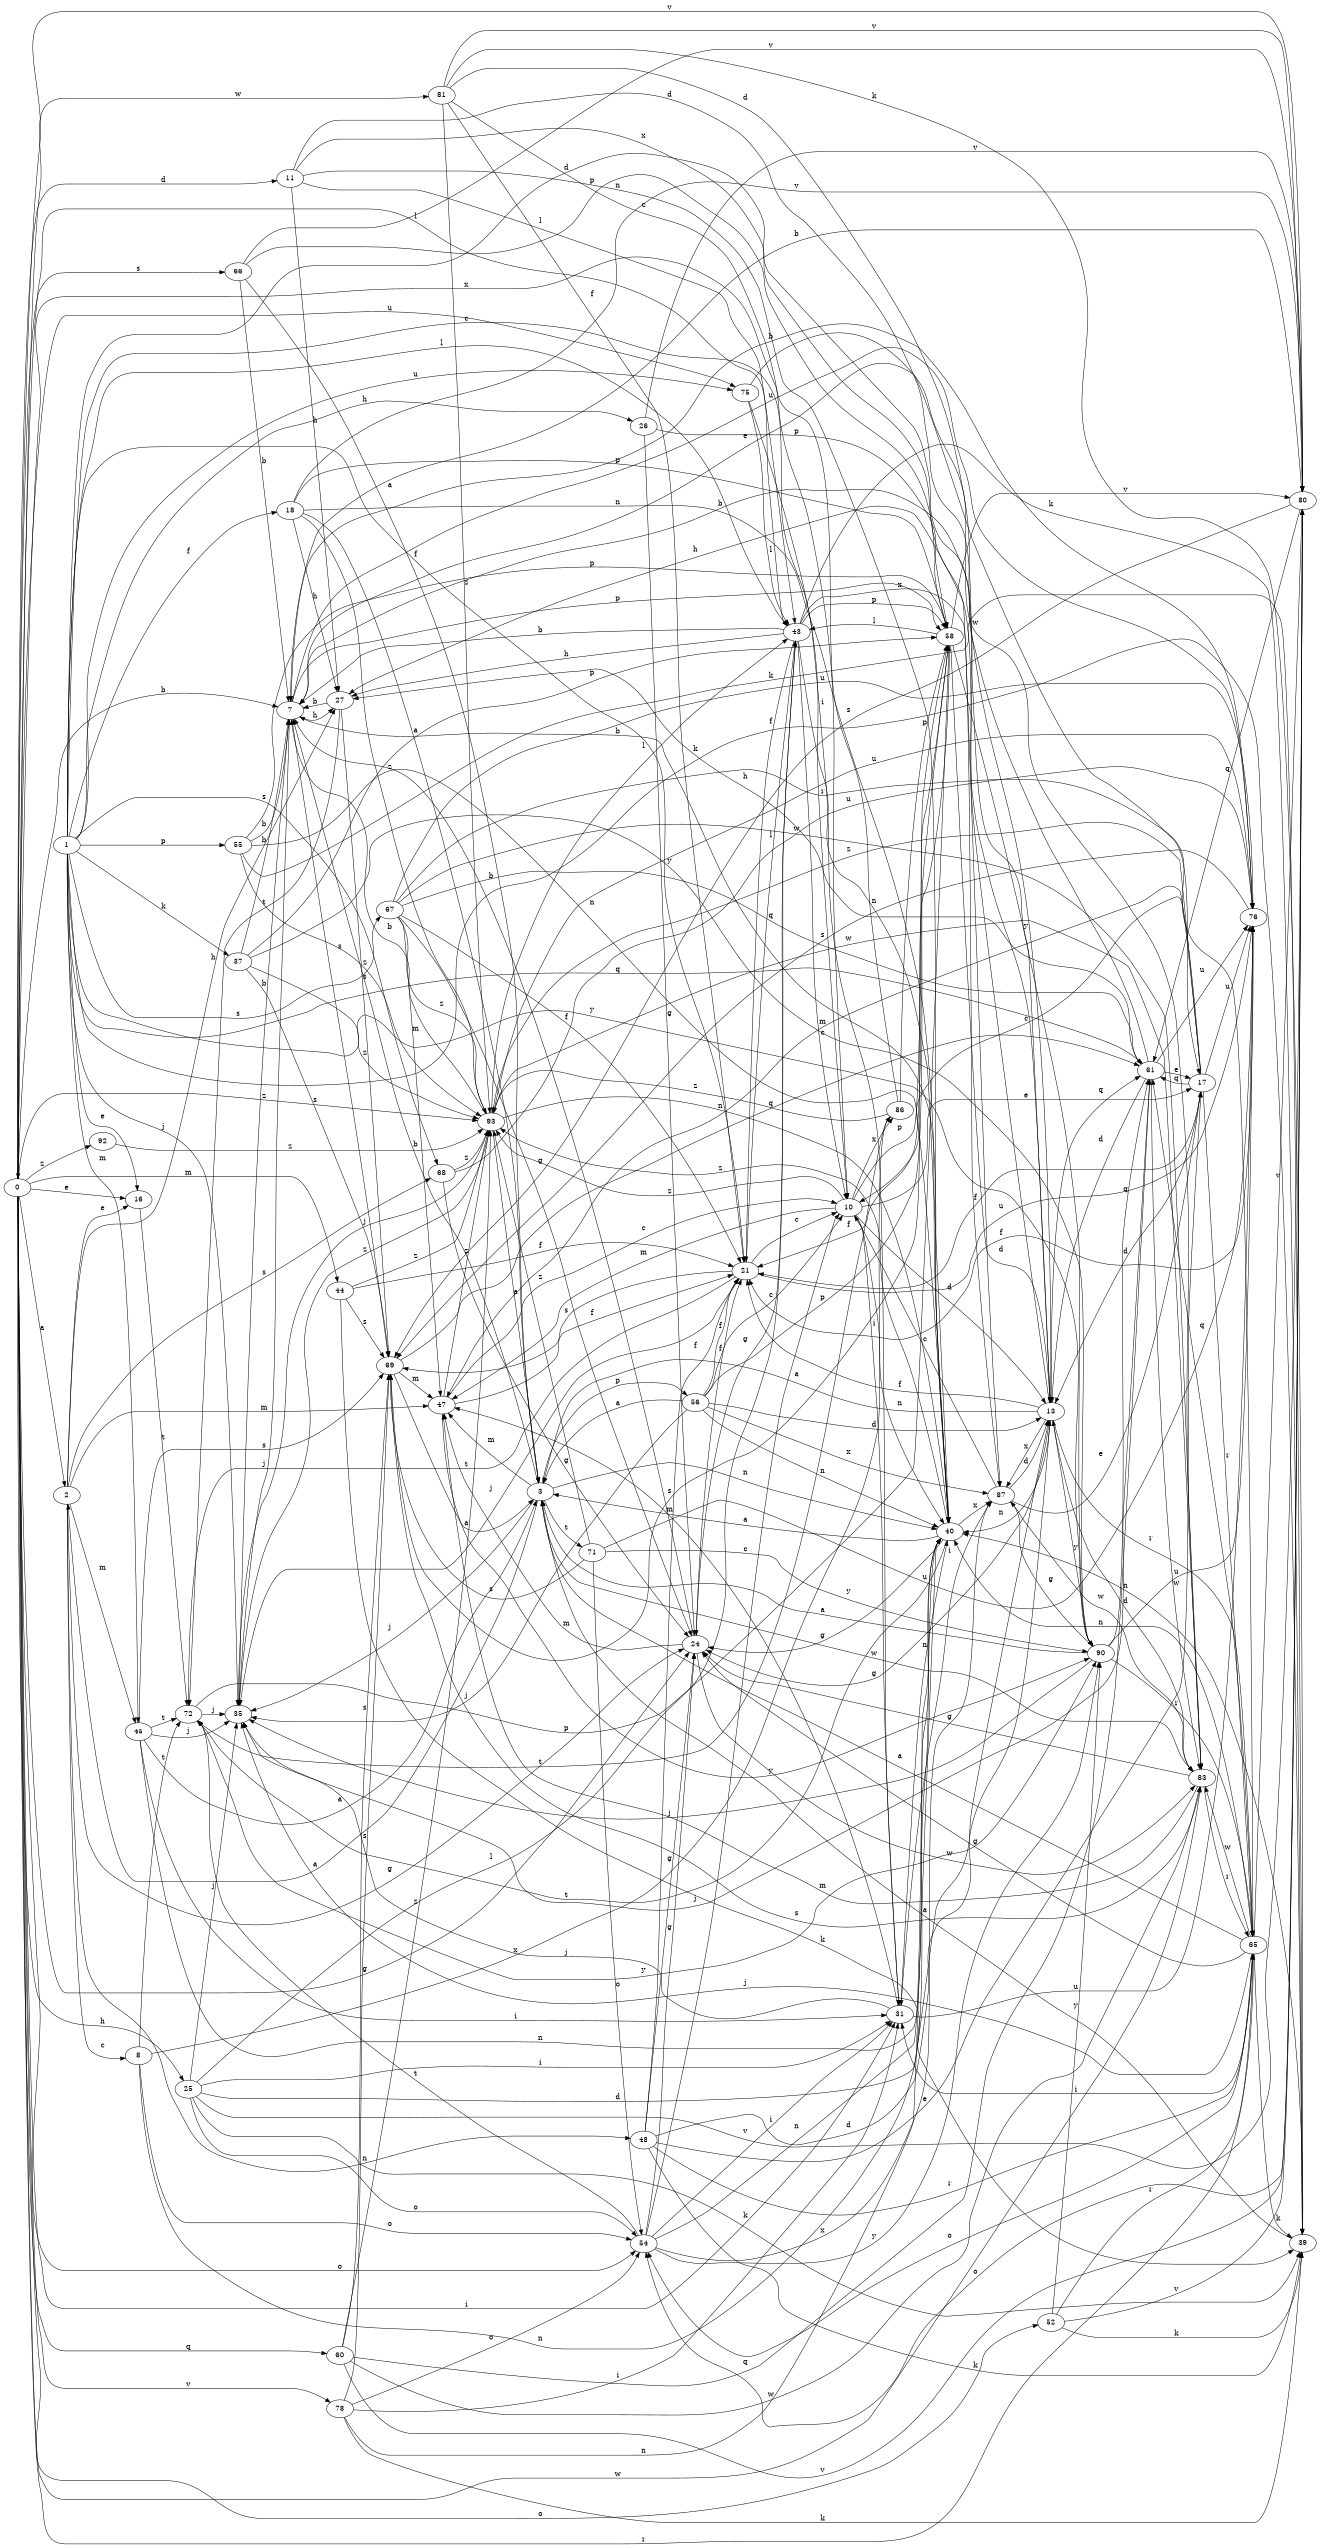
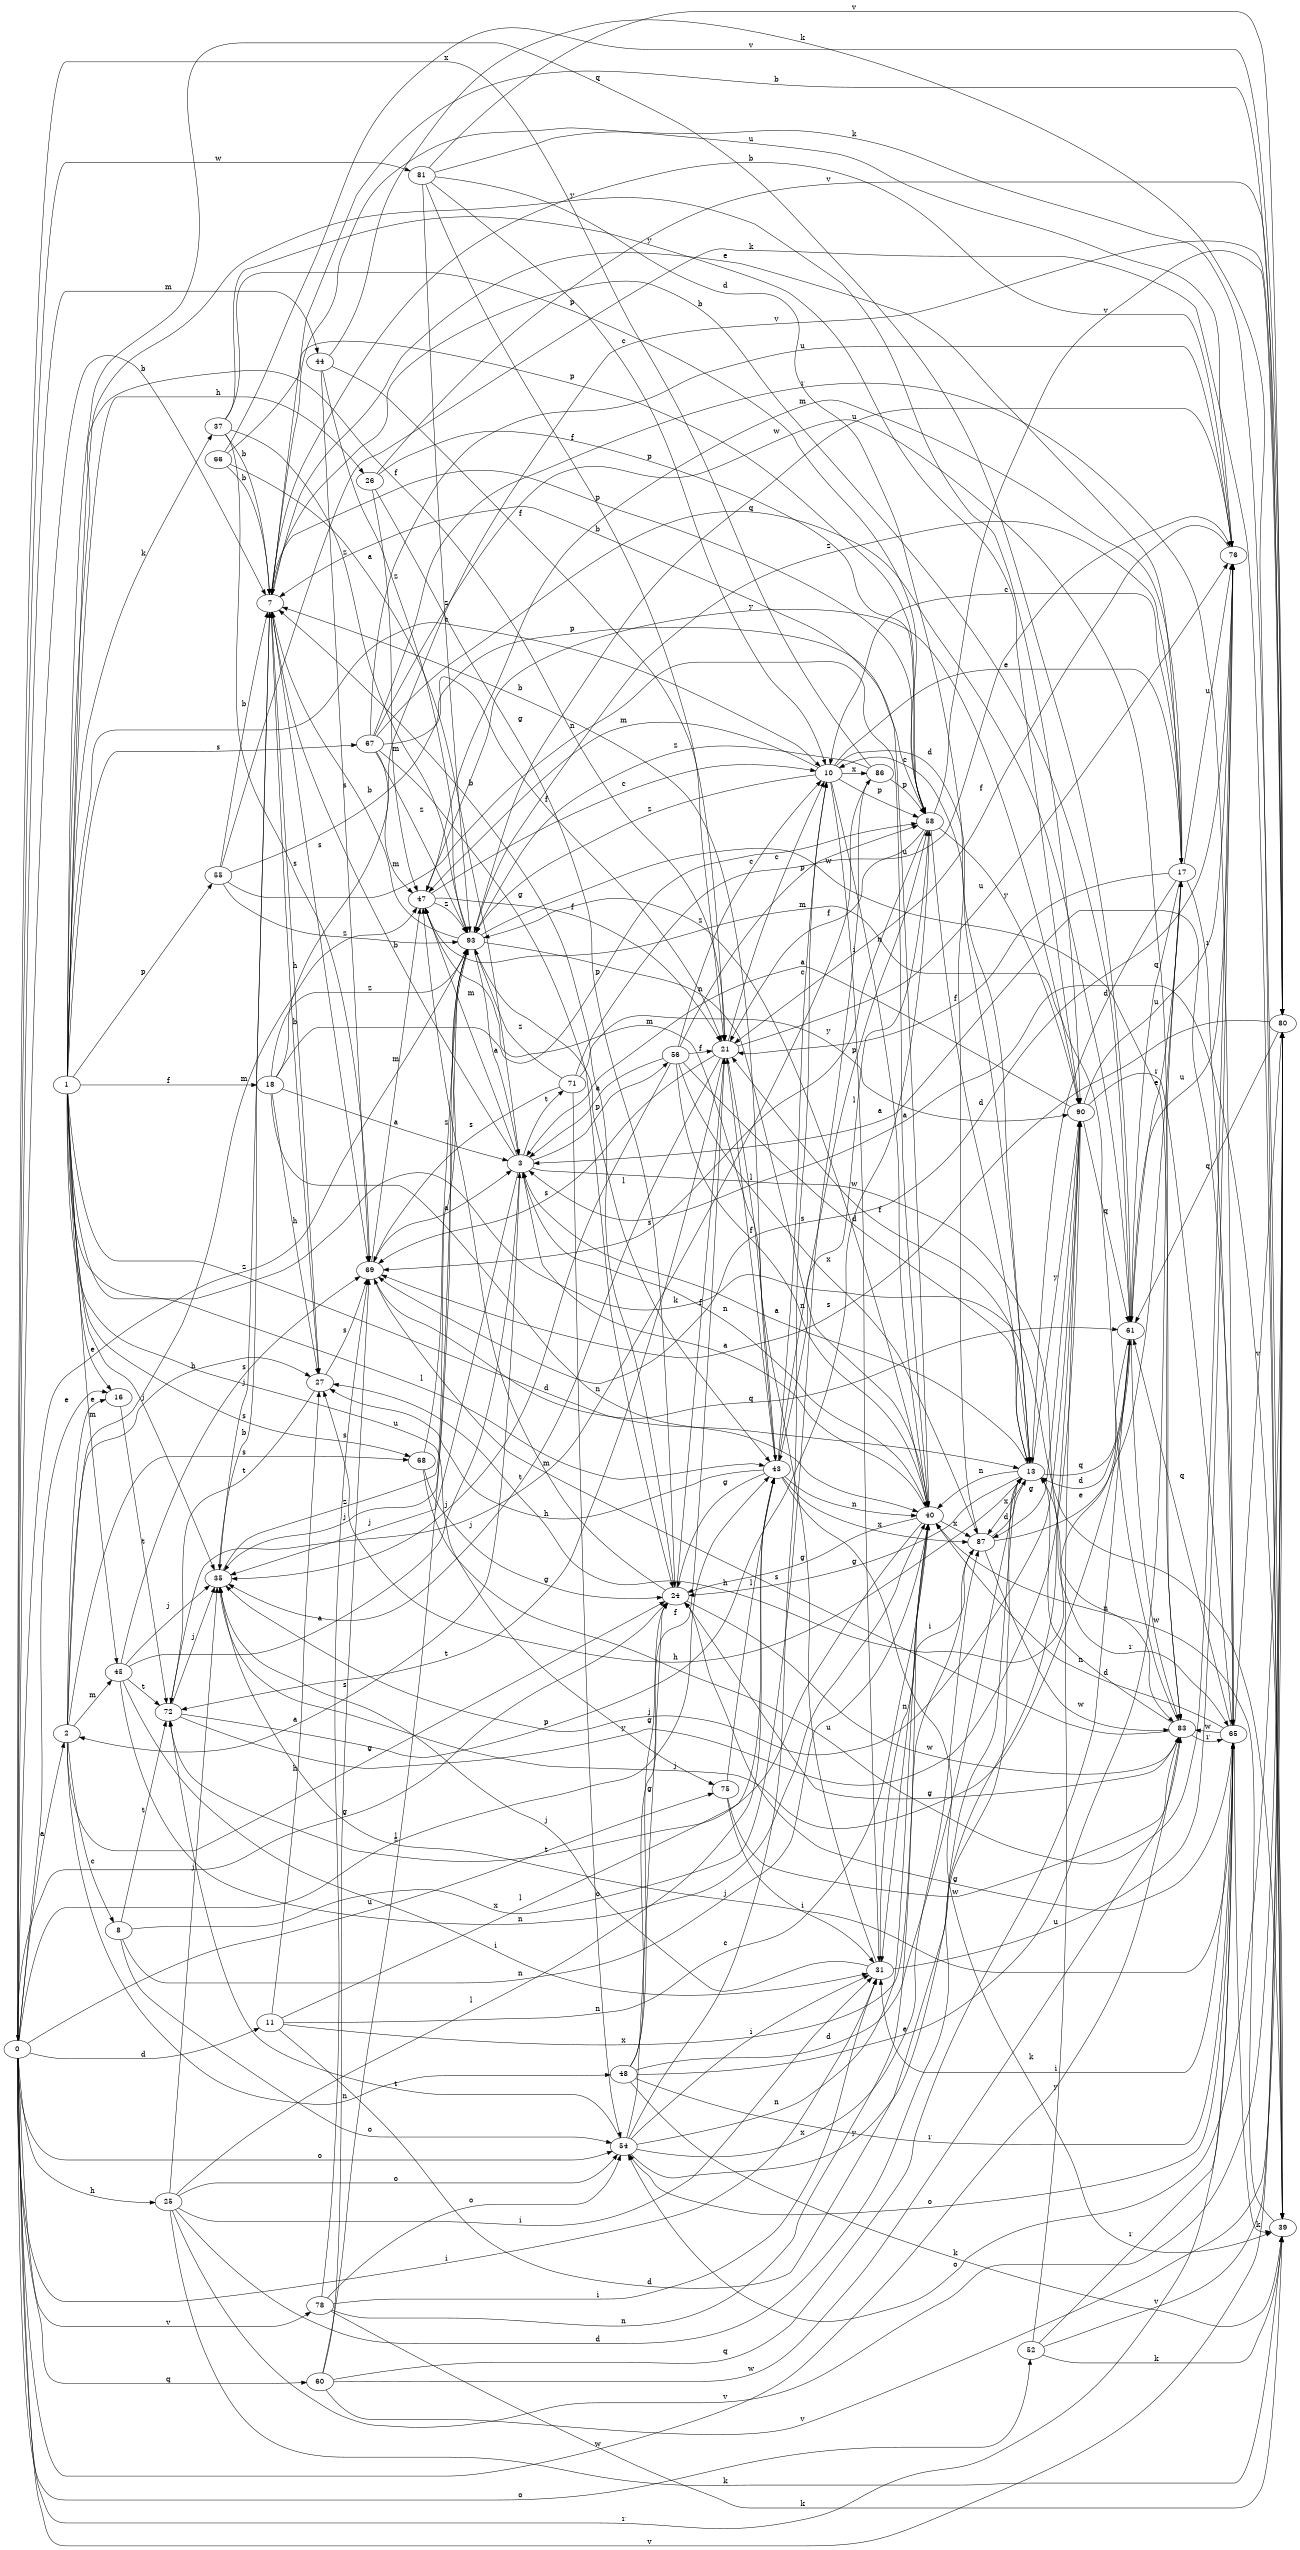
(21, 640) -> none
none -> (391, 679)
(103, 1141) -> none
